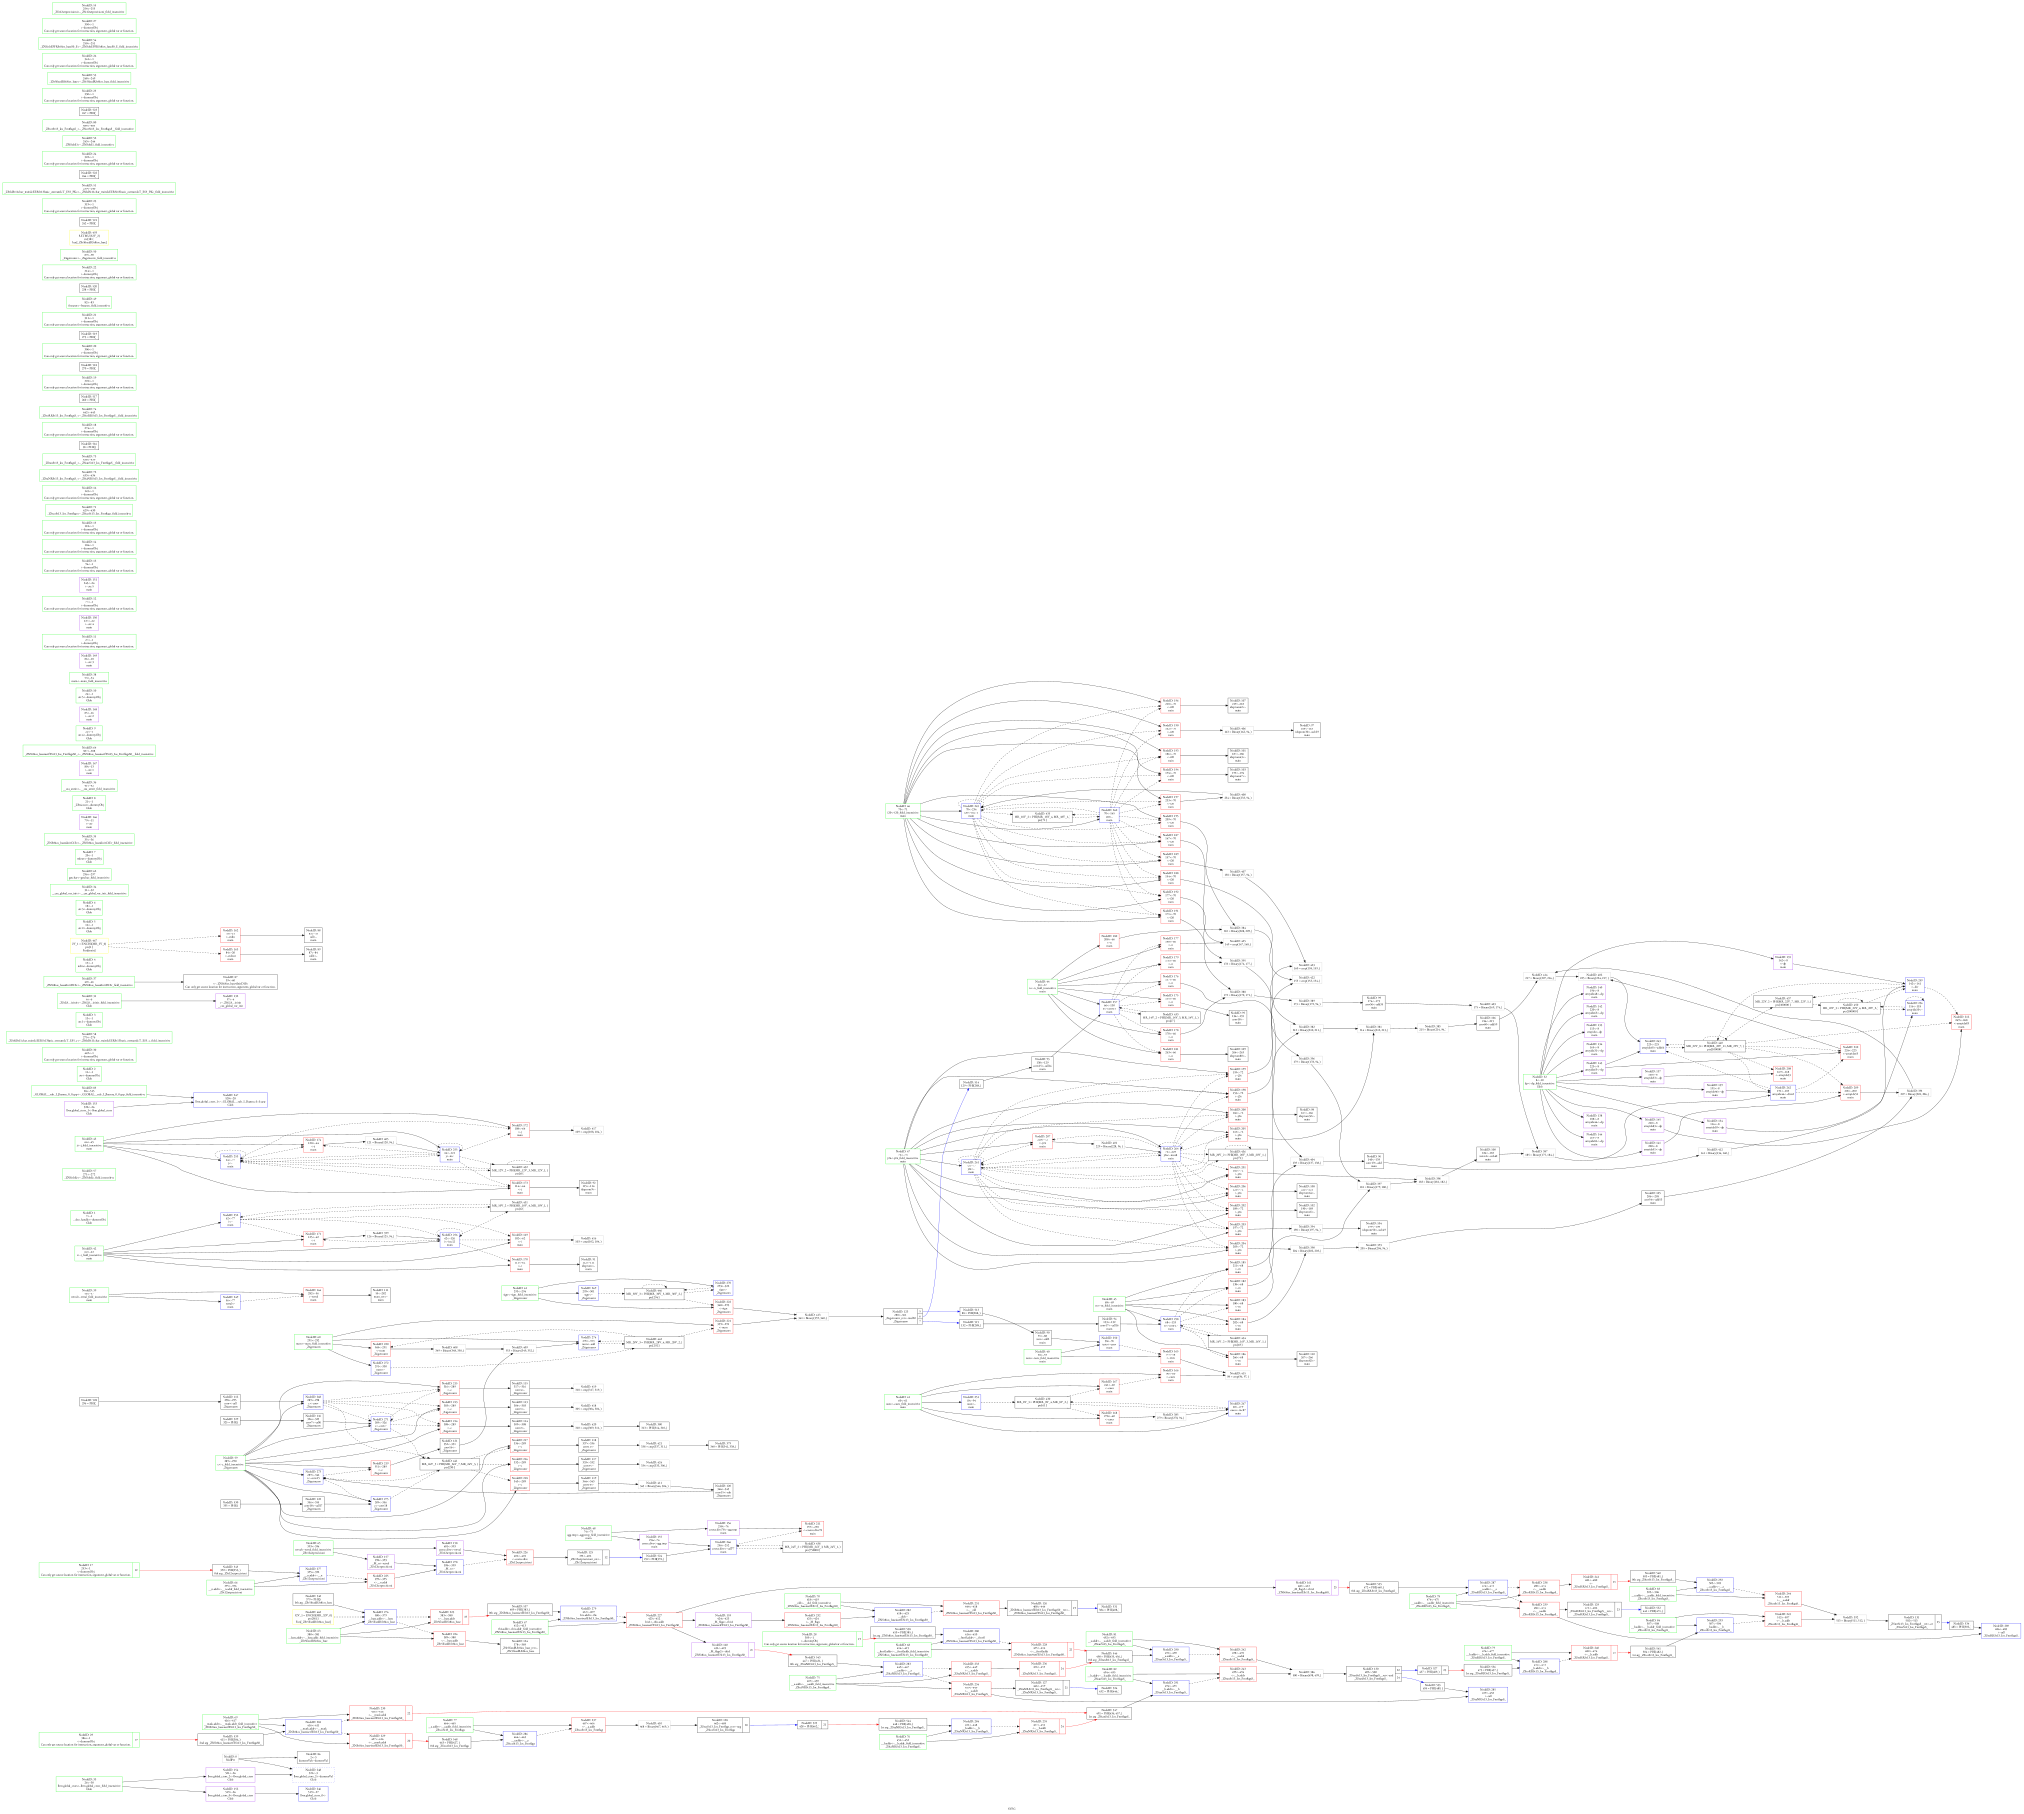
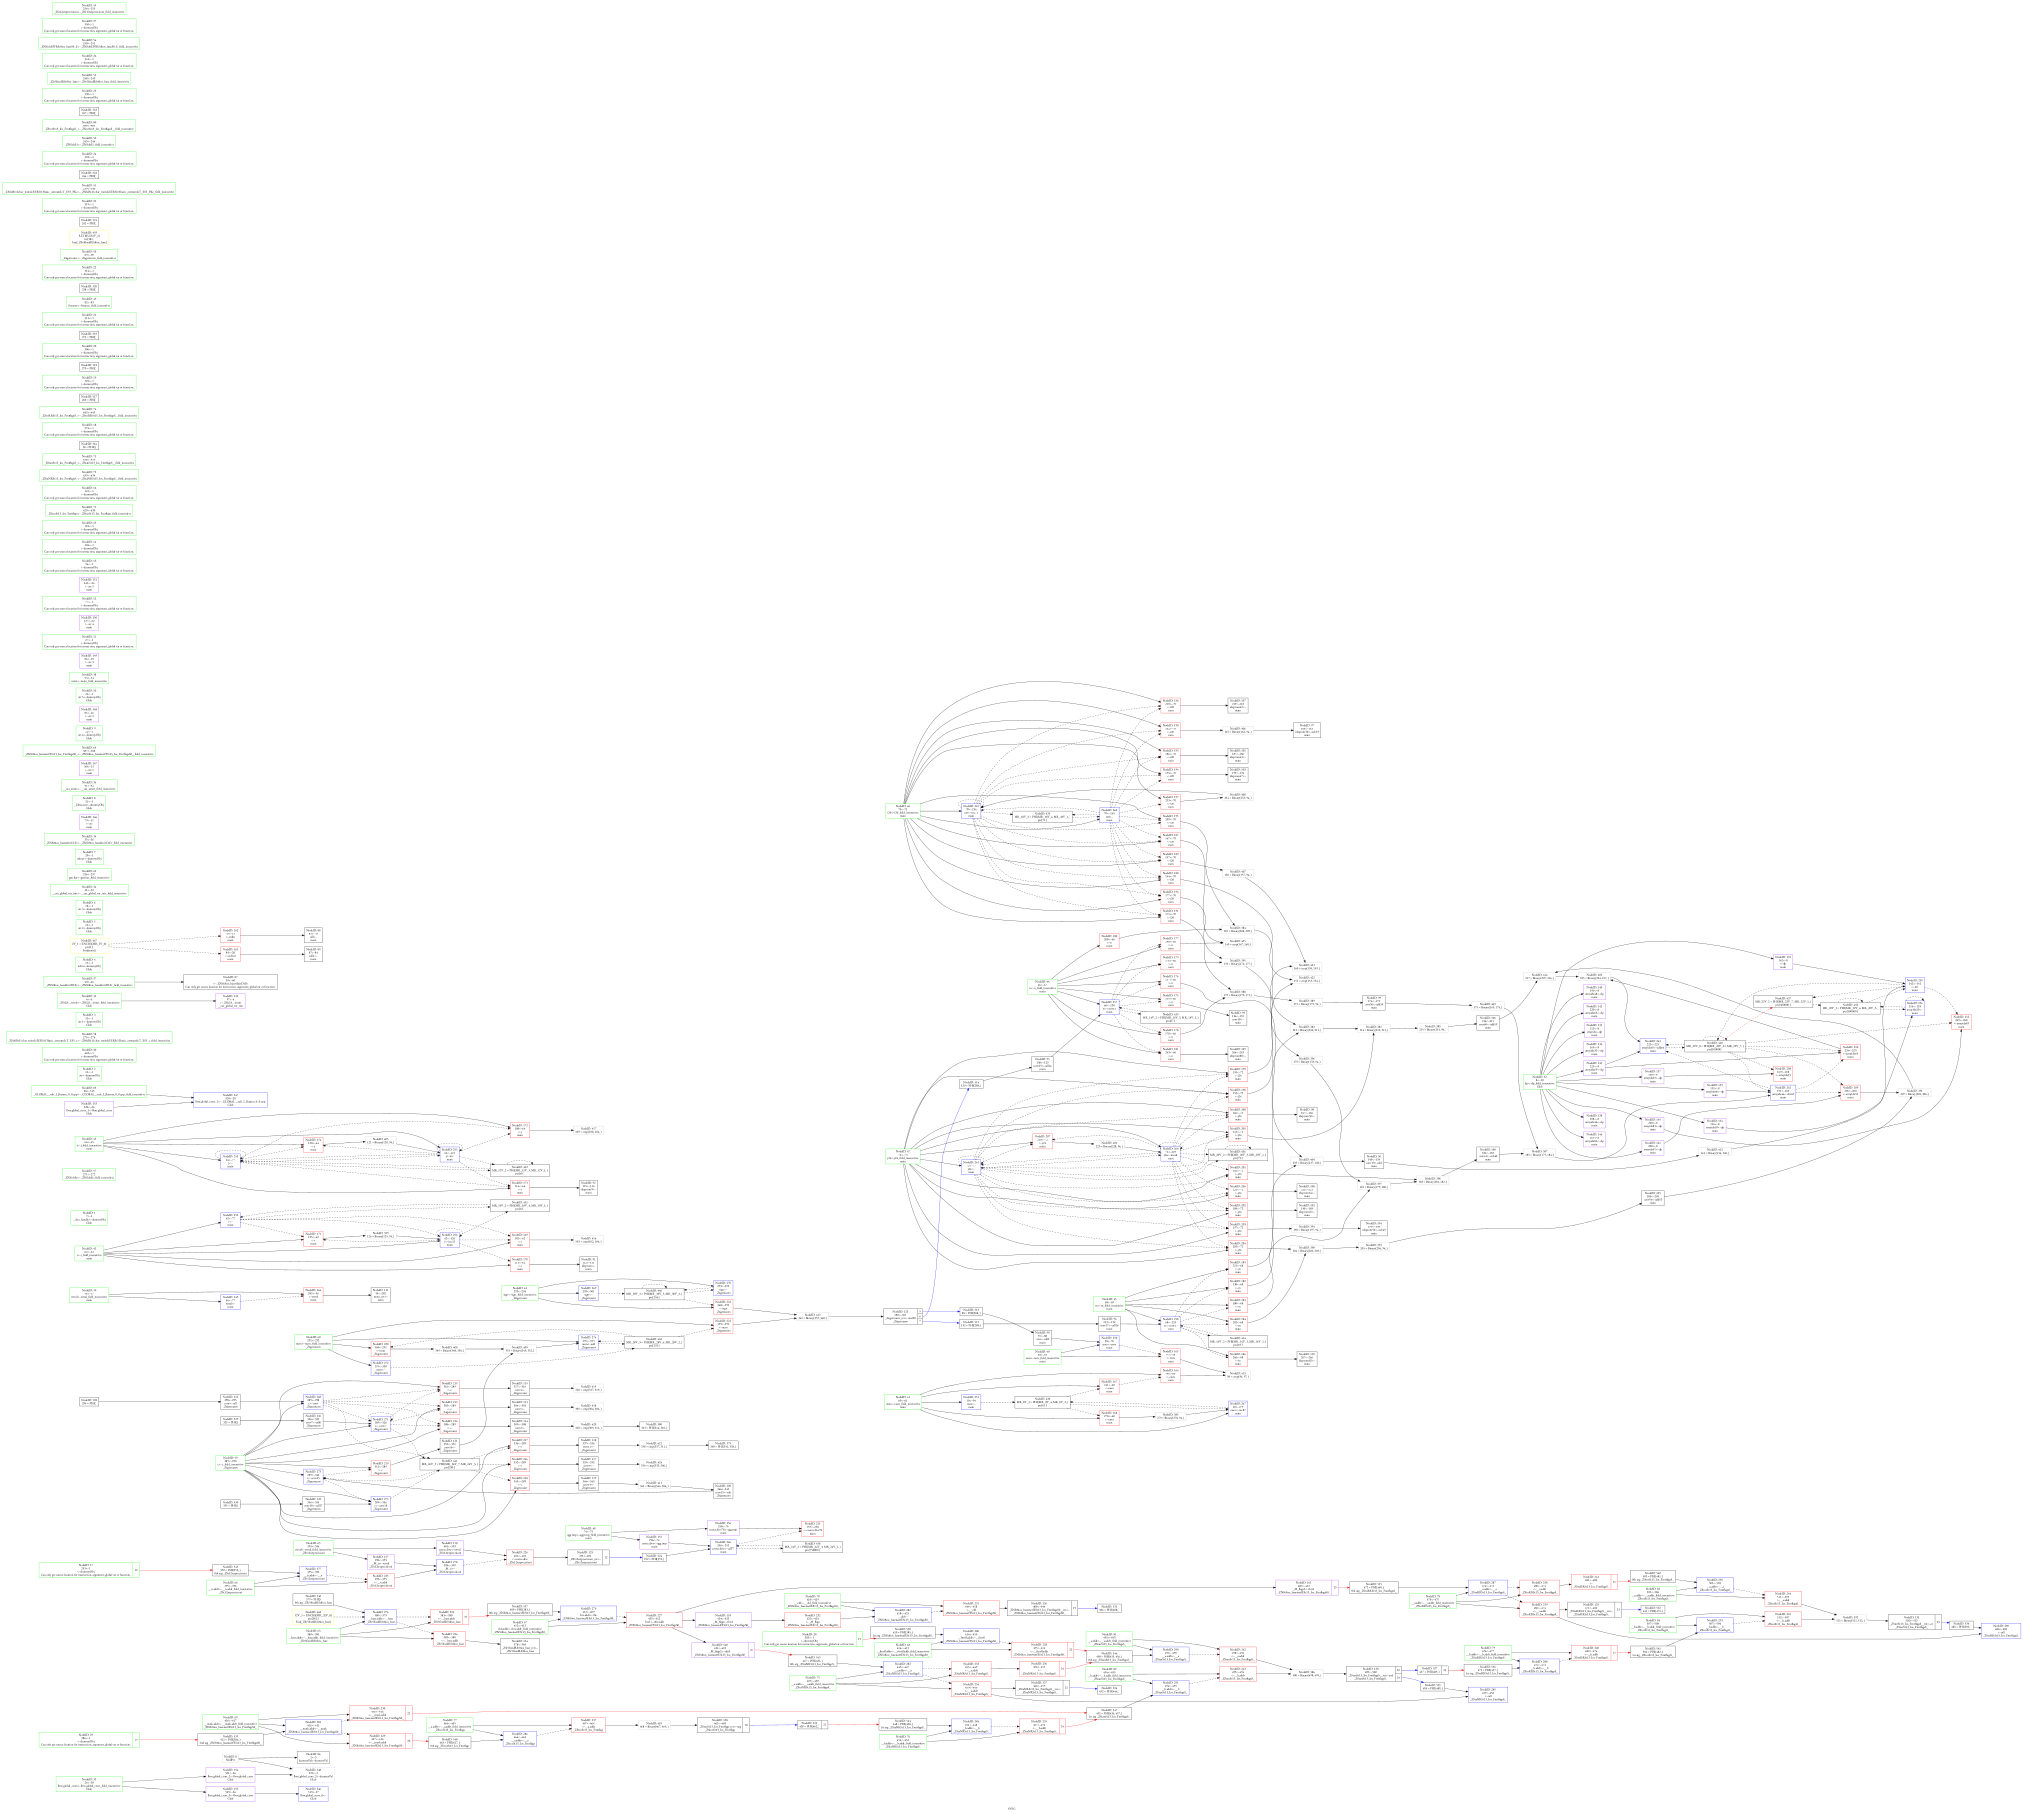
(1070, 802) -> none
(1746, 1024) -> (1746, 1024)
